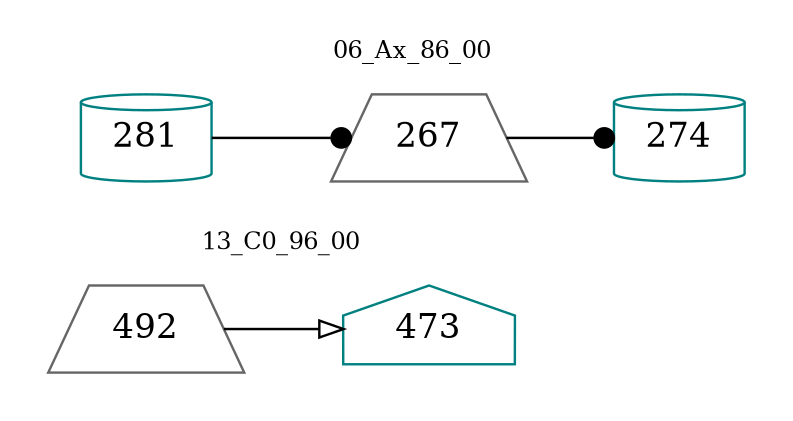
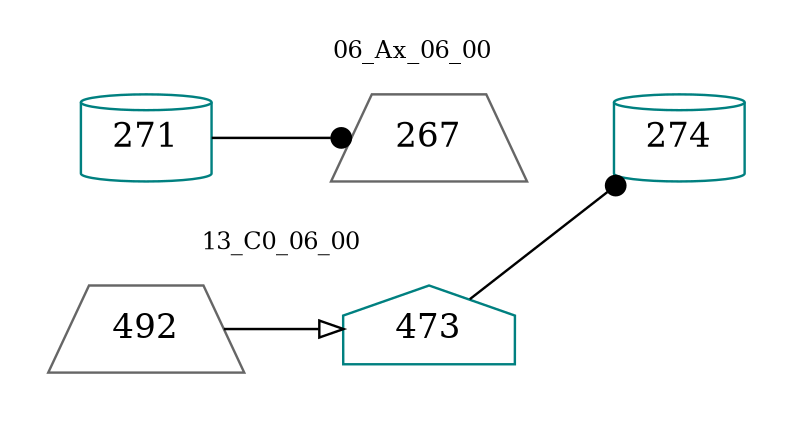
(413, 52) -> (413, 52)
(146, 138) -> (146, 138)
(550, 138) -> (549, 238)
(281, 243) -> (281, 243)
